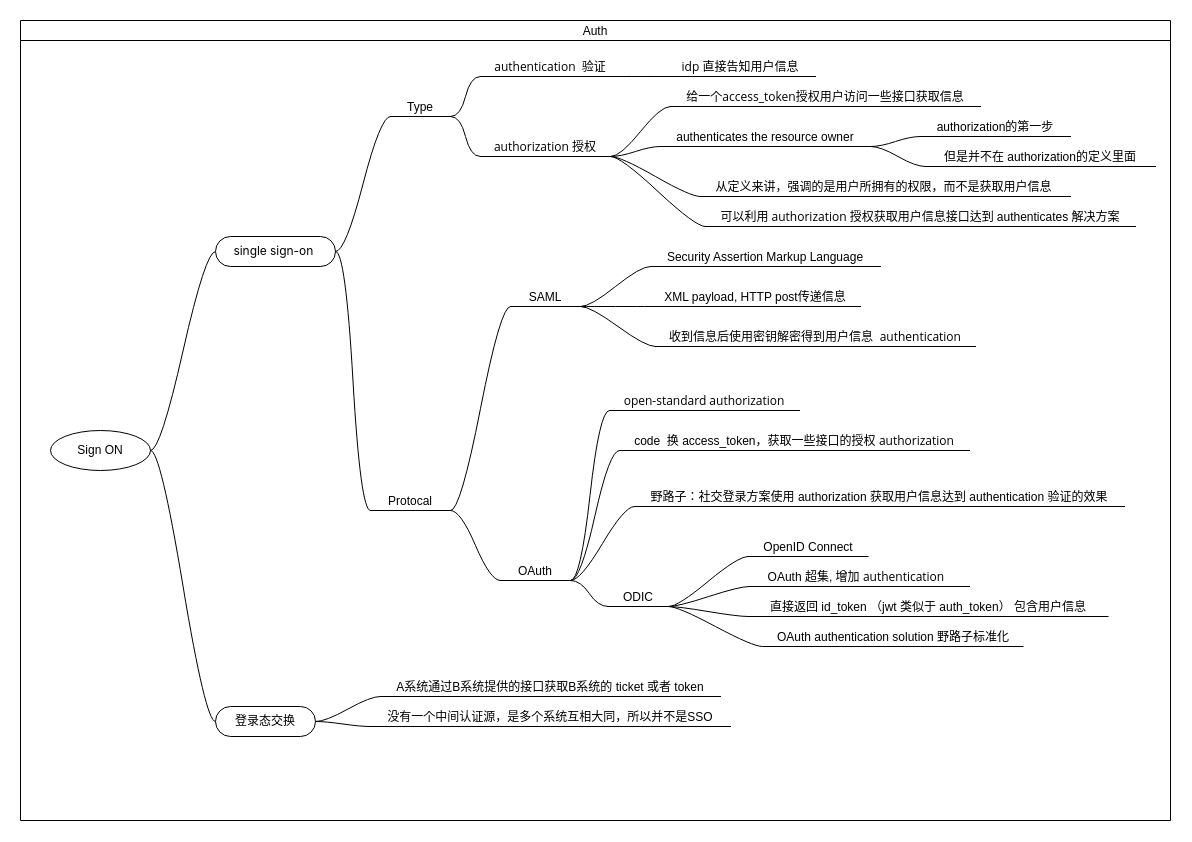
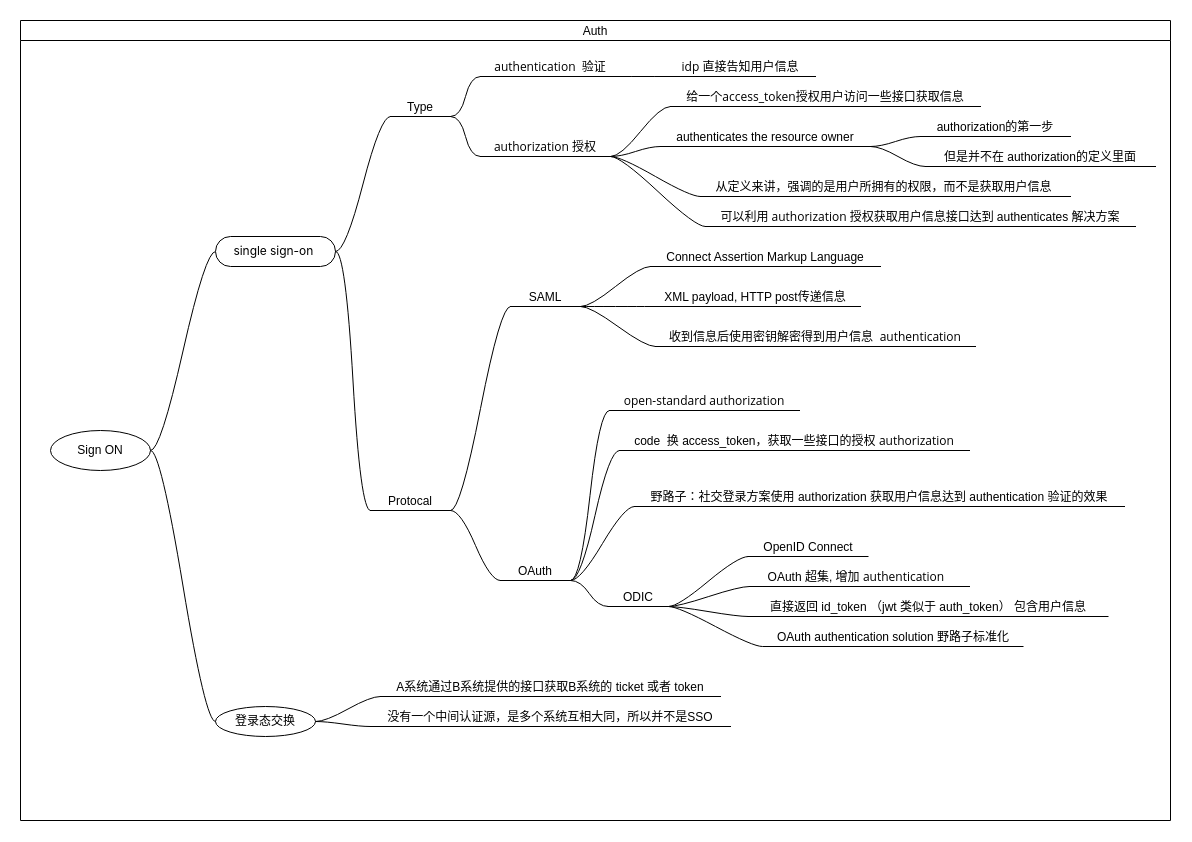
(766, 256) -> (766, 256)
(266, 722) -> (266, 722)
